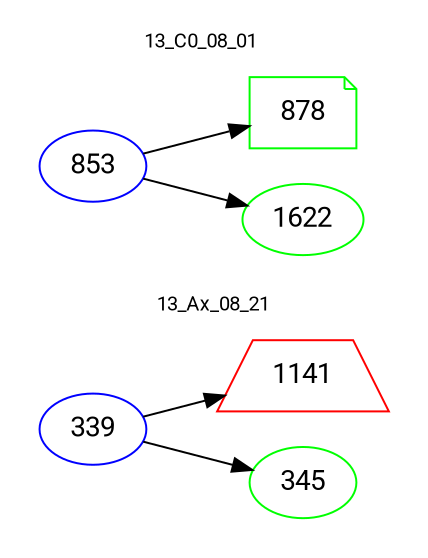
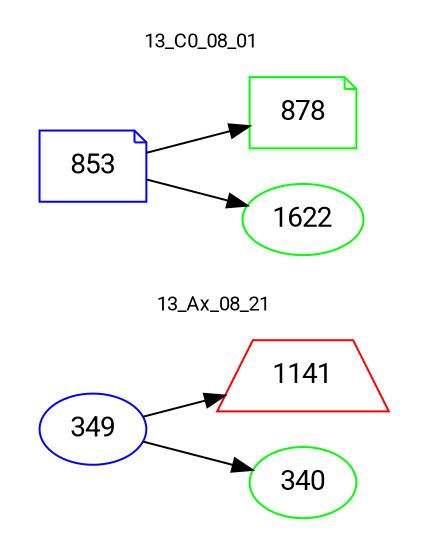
(93, 166) -> (93, 166)
(93, 429) -> (93, 429)
(303, 483) -> (303, 483)
